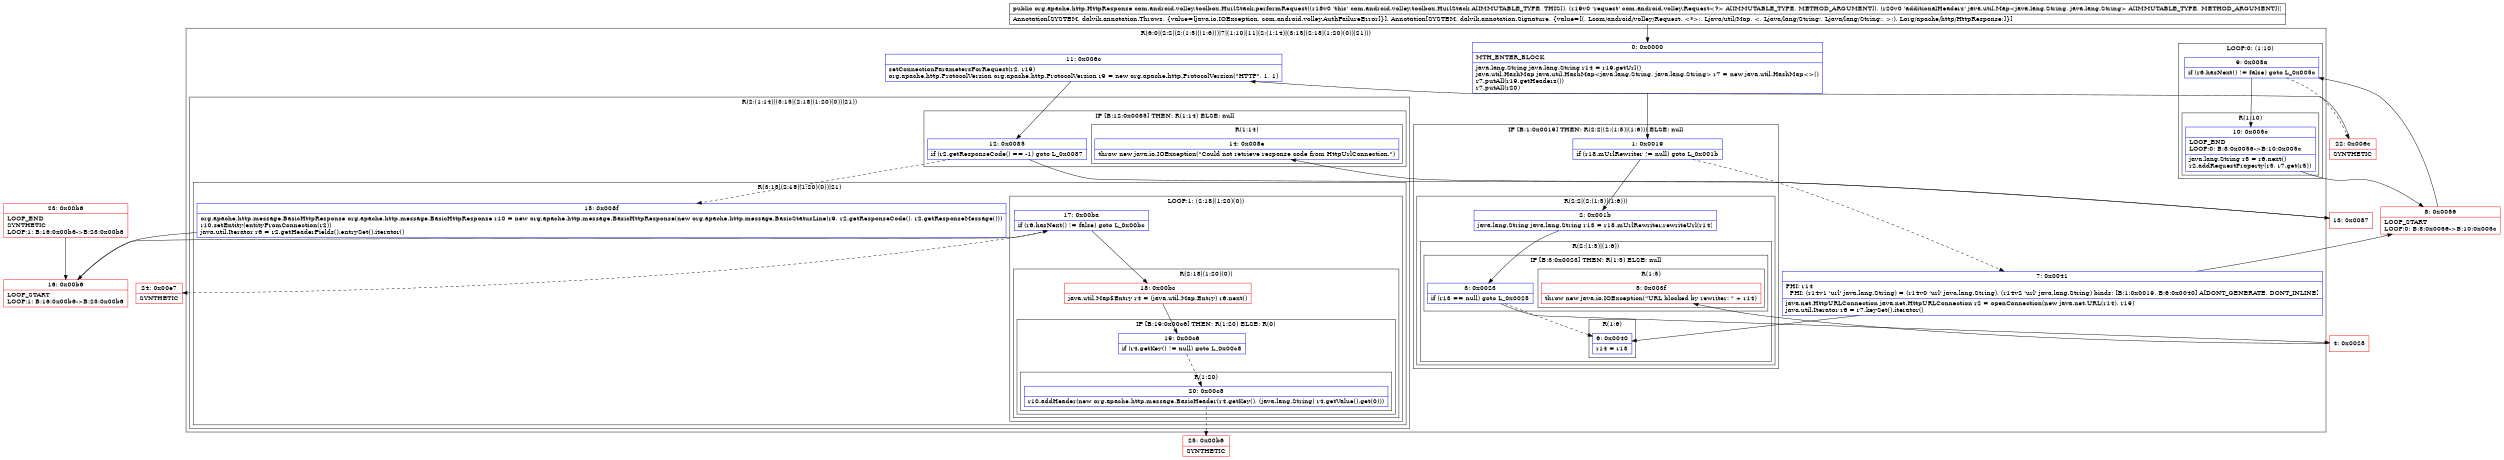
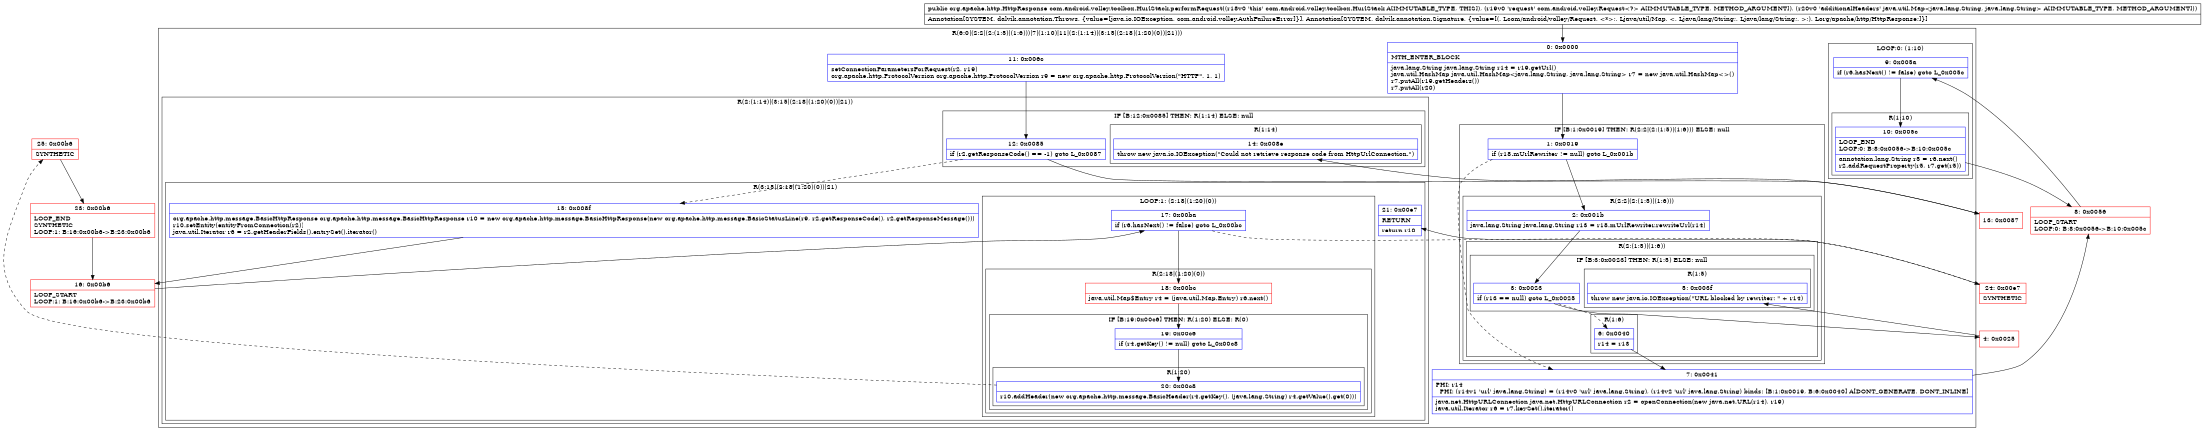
(2353, 149) -> none
(2238, 159) -> (1898, 159)
none -> (71, 179)
none -> (1400, 220)
(1651, 293) -> (1697, 293)
(1748, 328) -> (1646, 358)
(1193, 368) -> (1179, 363)
